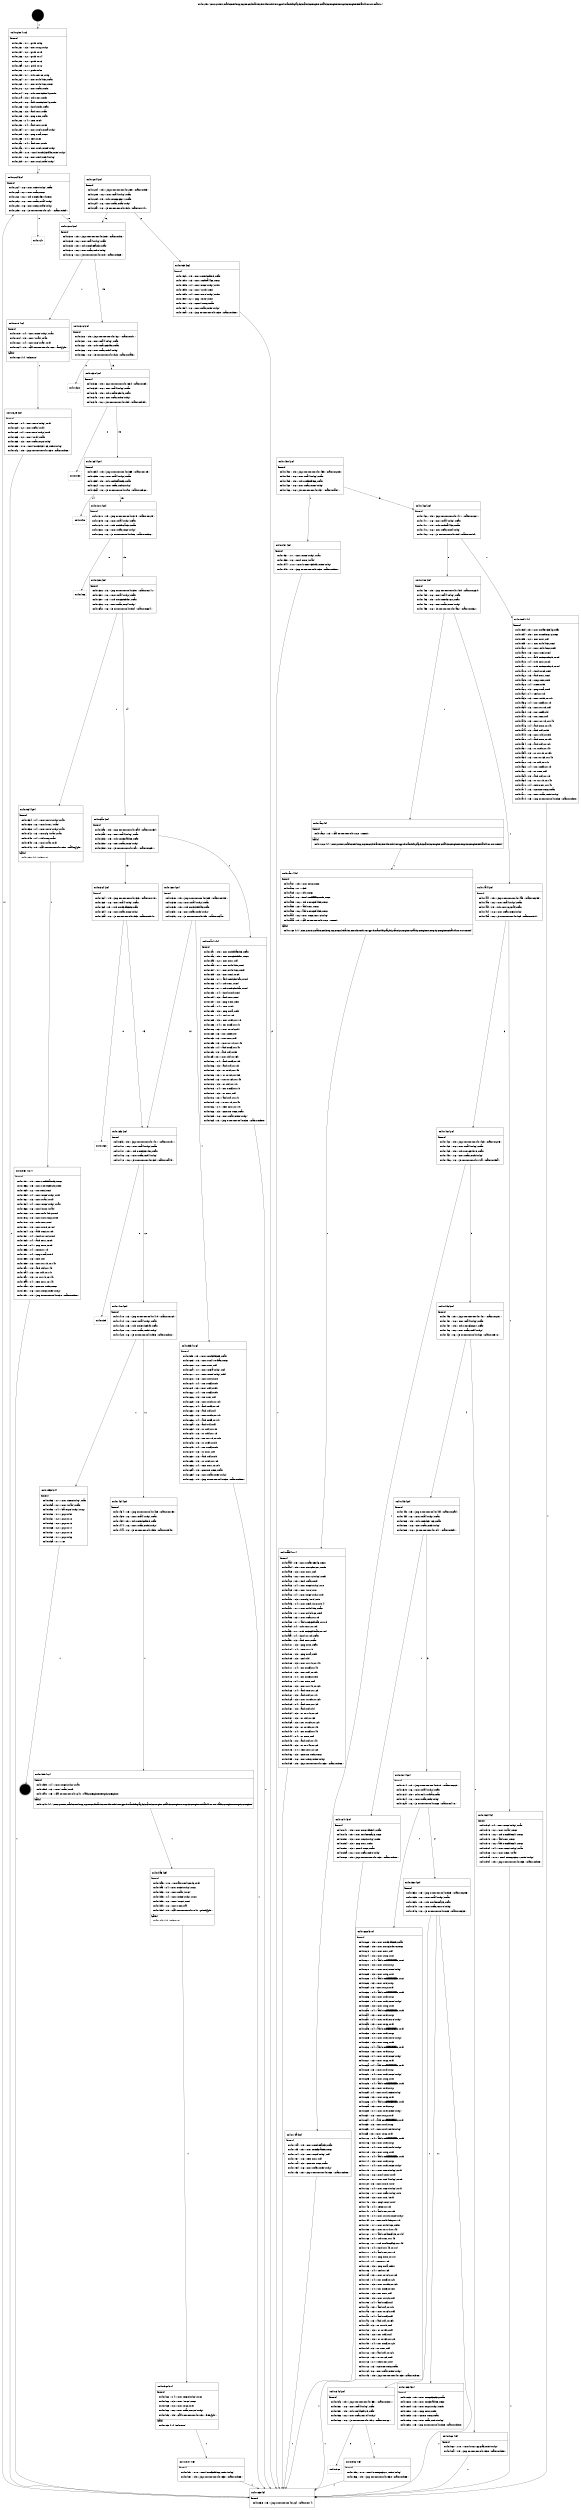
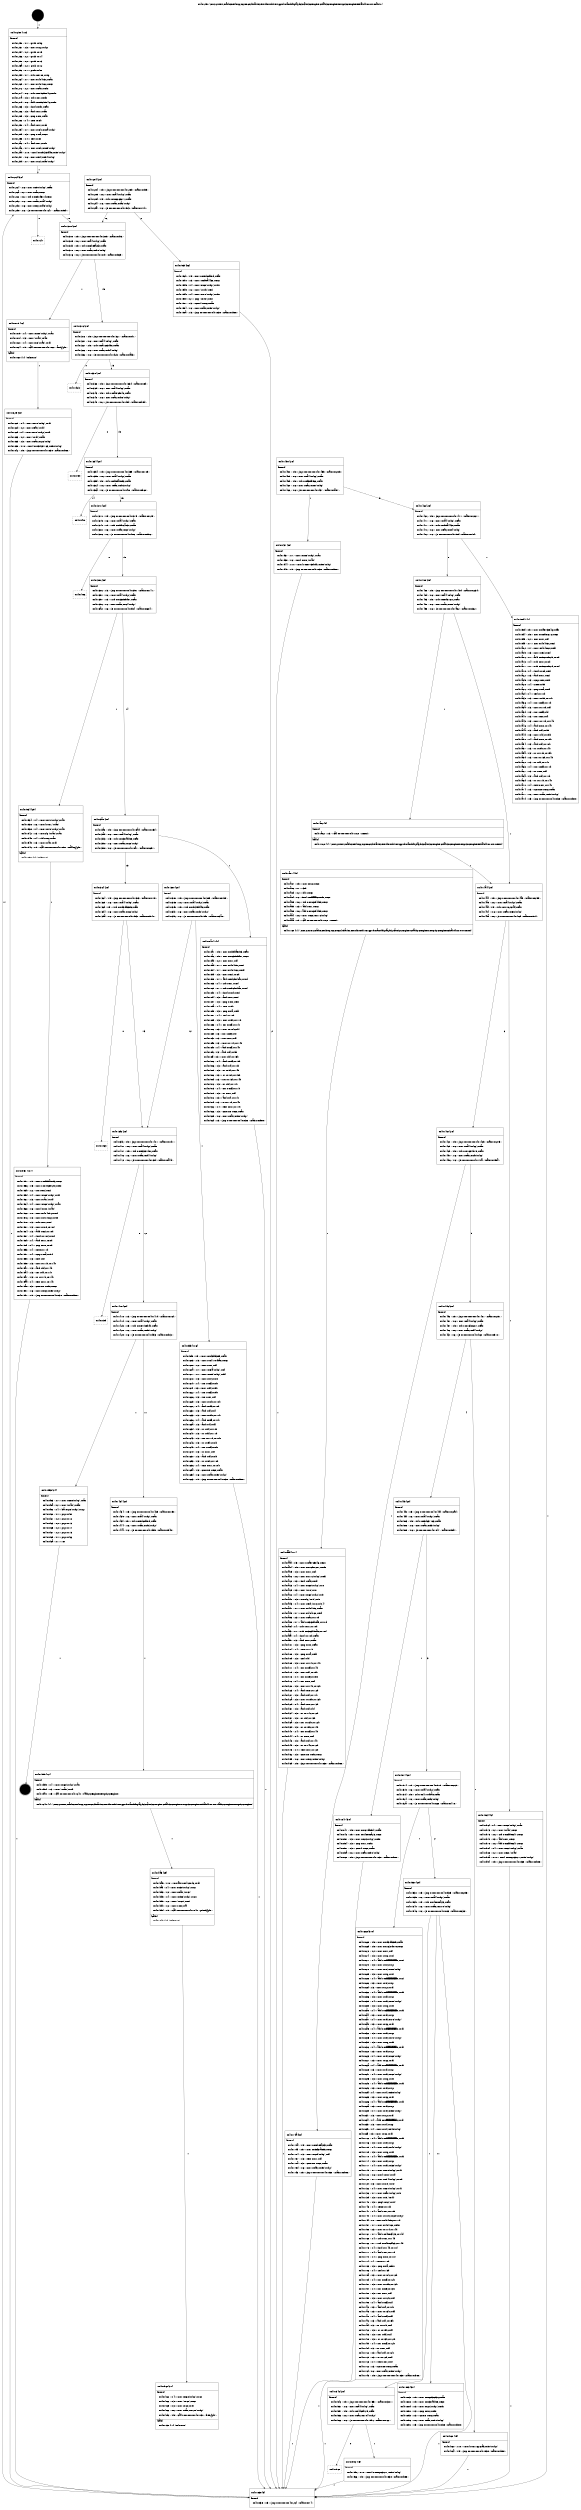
(397, 858) -> (466, 864)
(211, 2470) -> none
